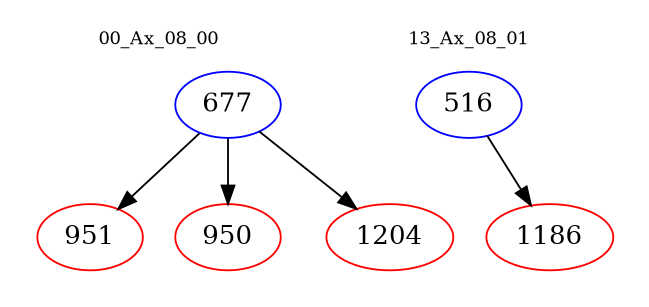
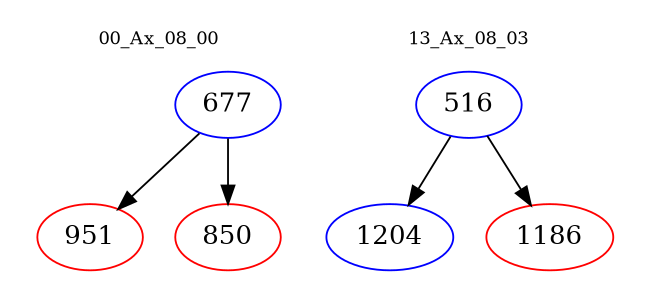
(469, 40) -> (469, 40)
(284, 151) -> (435, 163)
(228, 237) -> (228, 237)
(390, 237) -> (390, 237)
